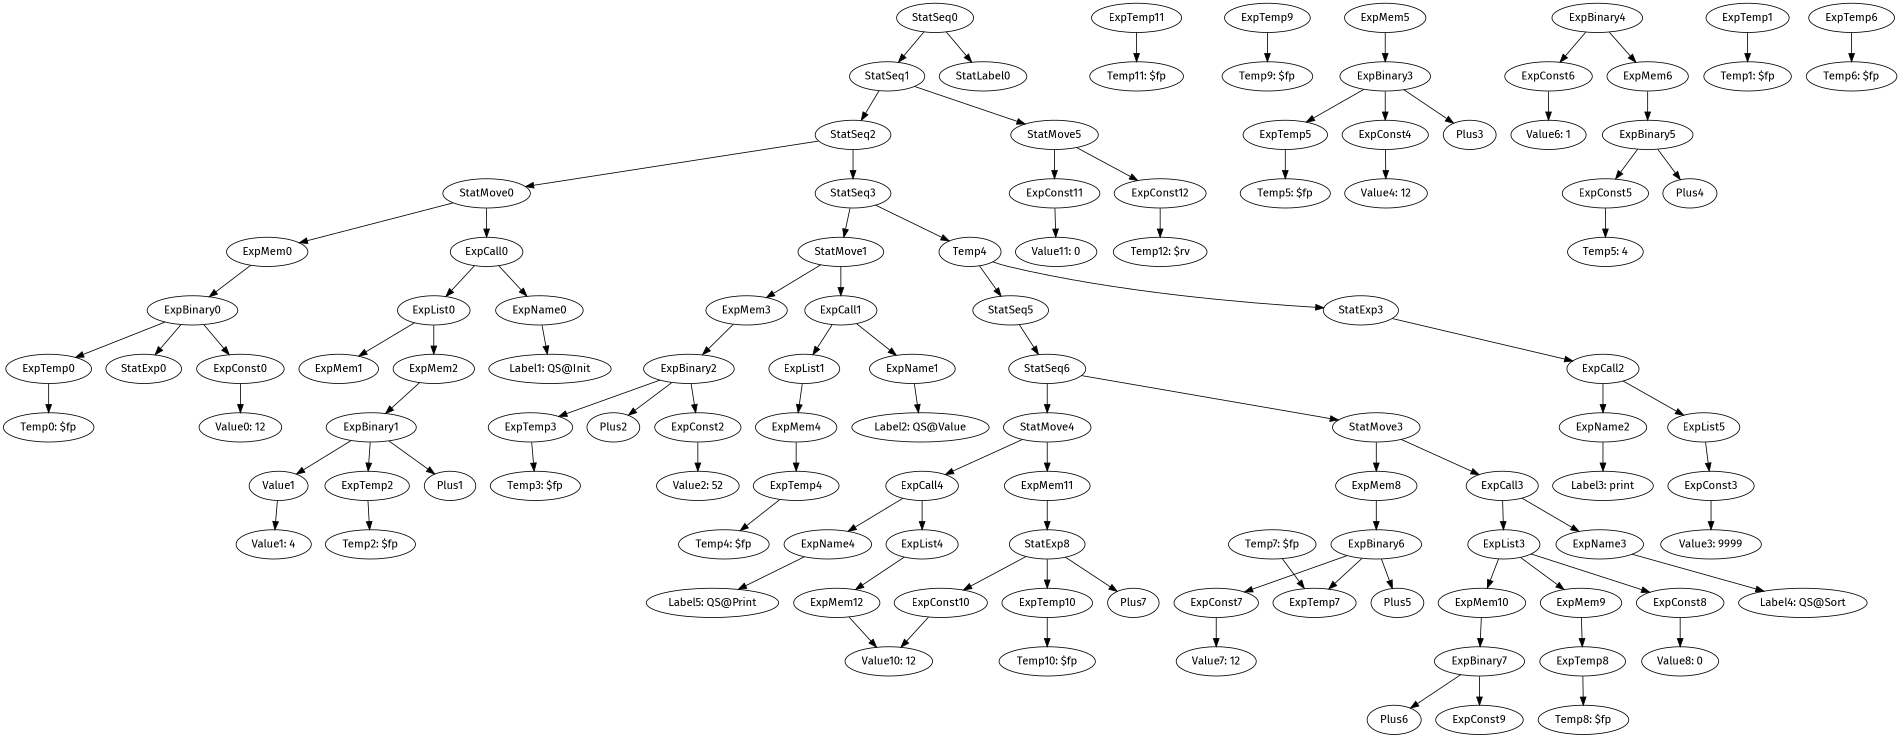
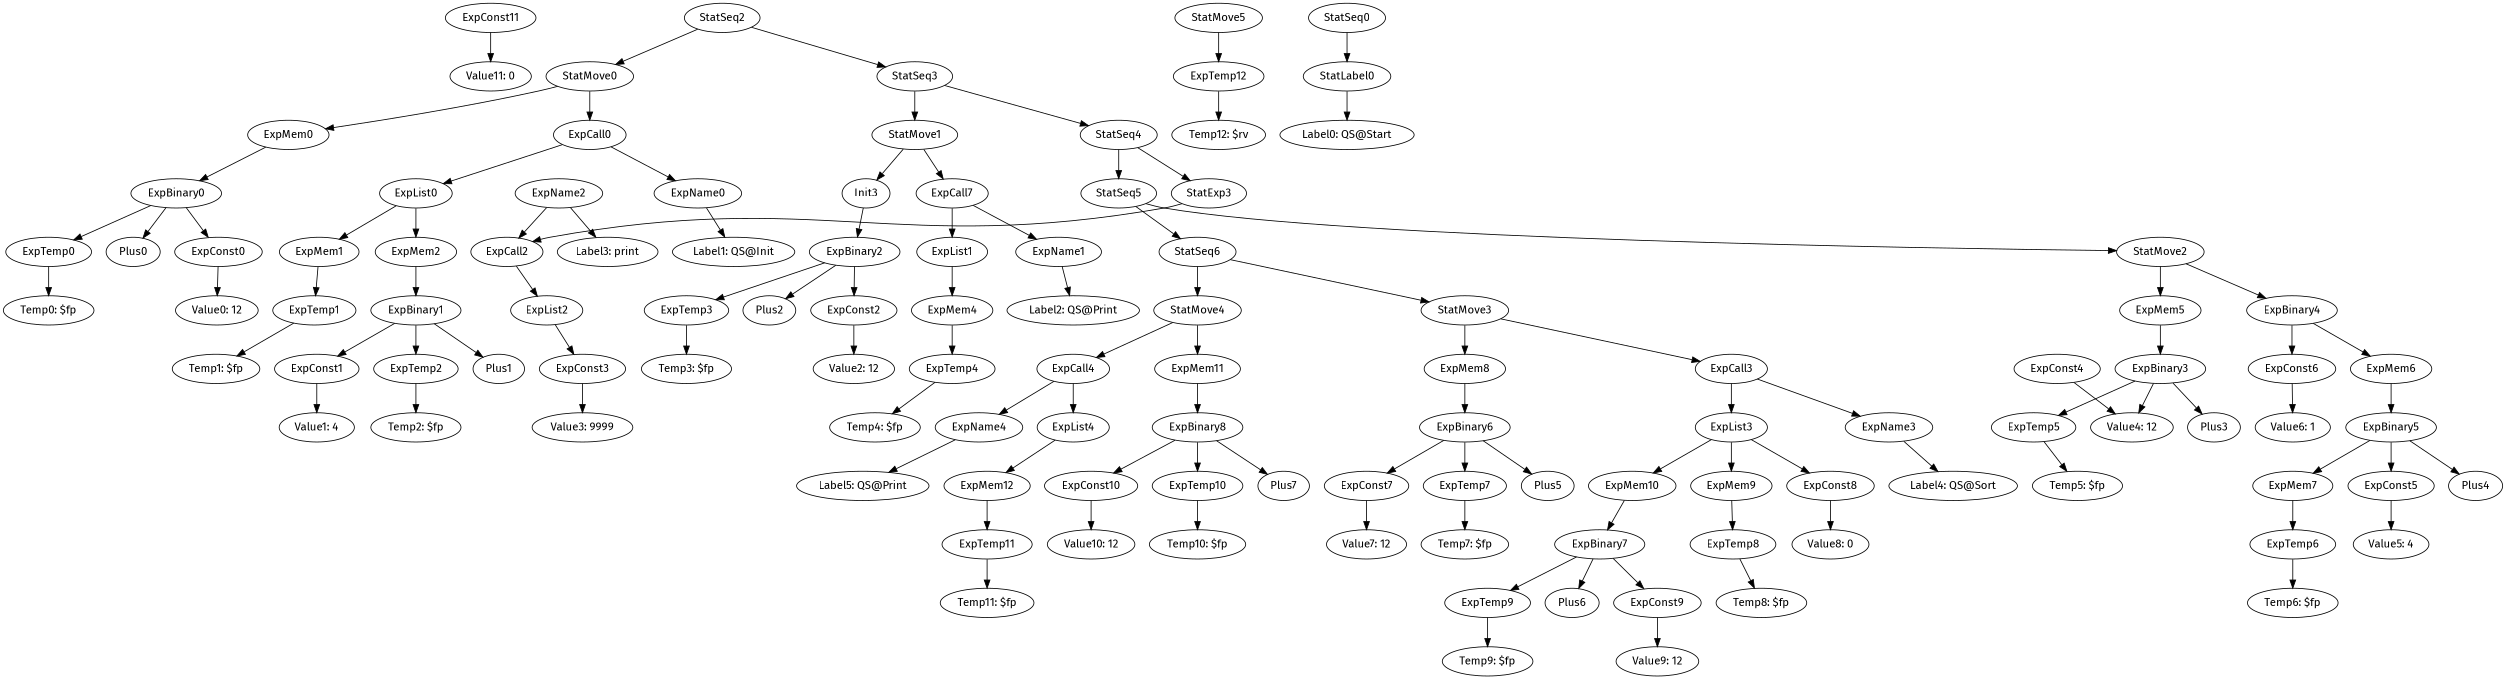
(887, 76) -> none
(1385, 102) -> (2148, 395)
none -> (1347, 135)
(1055, 160) -> none
(1160, 193) -> (1219, 76)
(970, 252) -> (1119, 135)
(1605, 252) -> (2391, 544)
none -> (2160, 252)
none -> (317, 277)
(747, 310) -> (866, 193)
(841, 310) -> (952, 193)
(144, 369) -> (133, 252)
(1603, 394) -> (535, 220)
(920, 427) -> (1073, 310)
(1704, 427) -> (547, 310)
(279, 486) -> (317, 369)
(698, 486) -> (854, 369)
none -> (2293, 486)
(1047, 544) -> (1198, 427)
(1291, 570) -> (1465, 511)
none -> (1547, 572)
(860, 629) -> (987, 511)
none -> (1657, 661)
